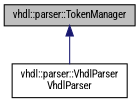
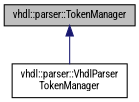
(70, 81) -> (70, 81)
